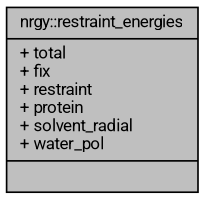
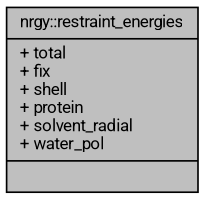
(56, 90) -> (44, 90)
